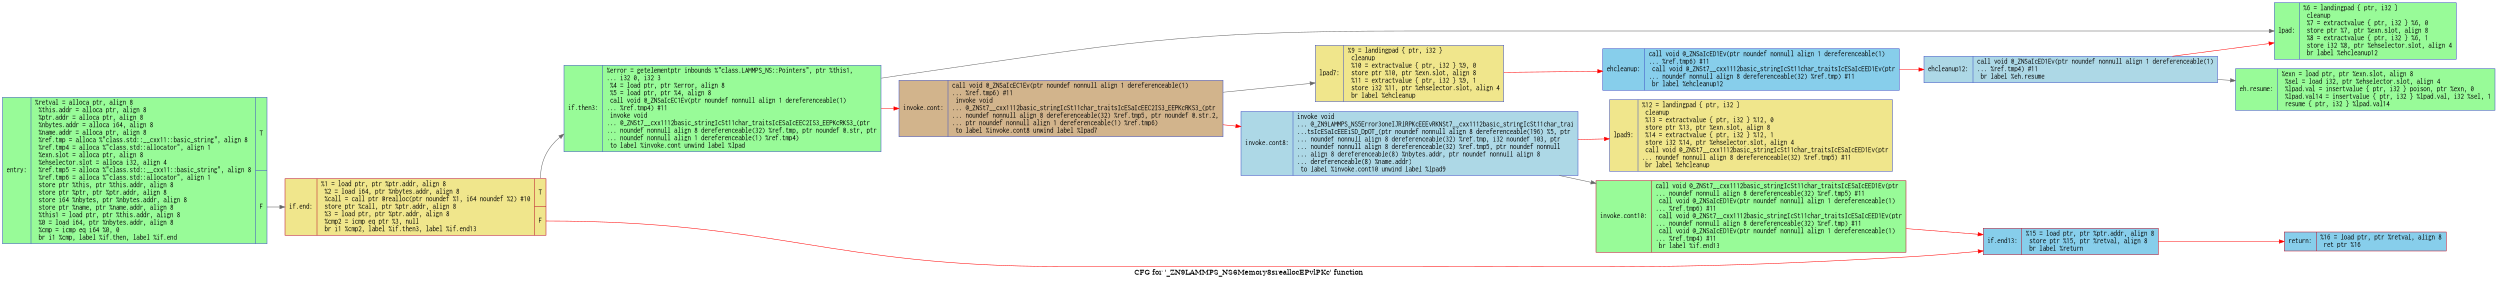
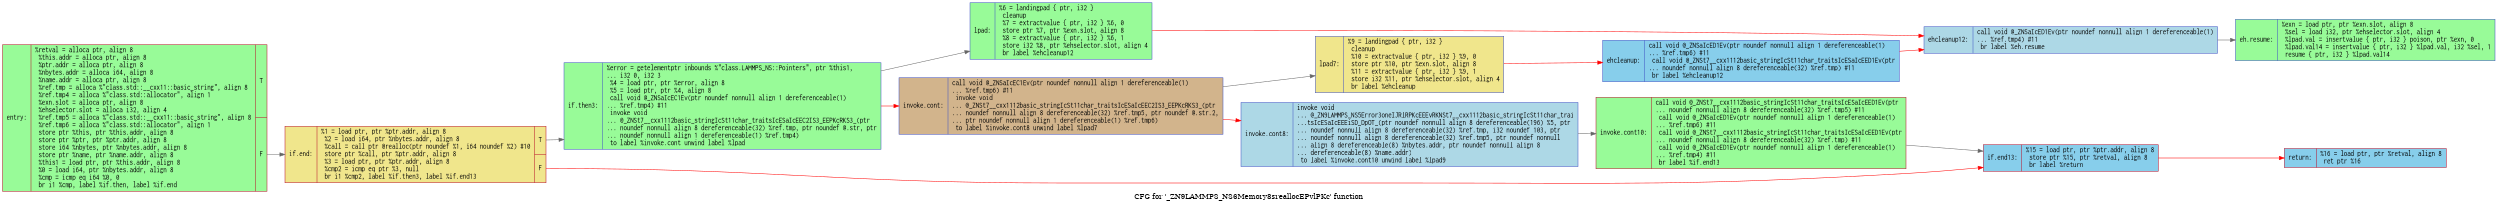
(2221, 50) -> (1535, 31)
(1751, 136) -> none
(135, 170) -> (135, 118)
(1942, 231) -> (1942, 148)
